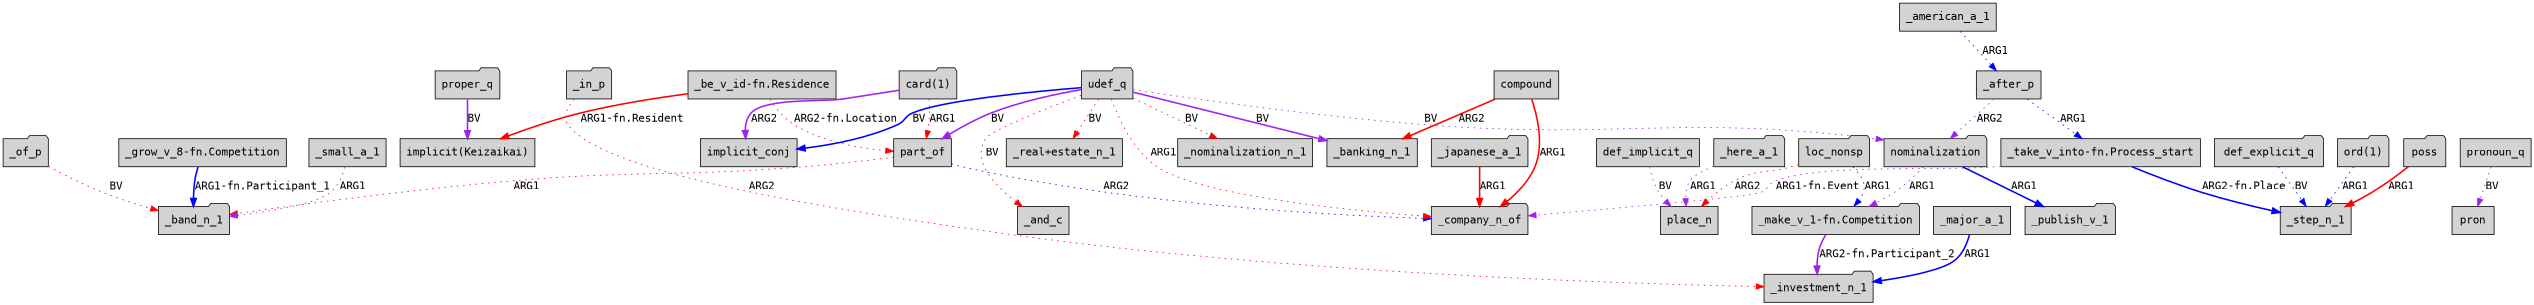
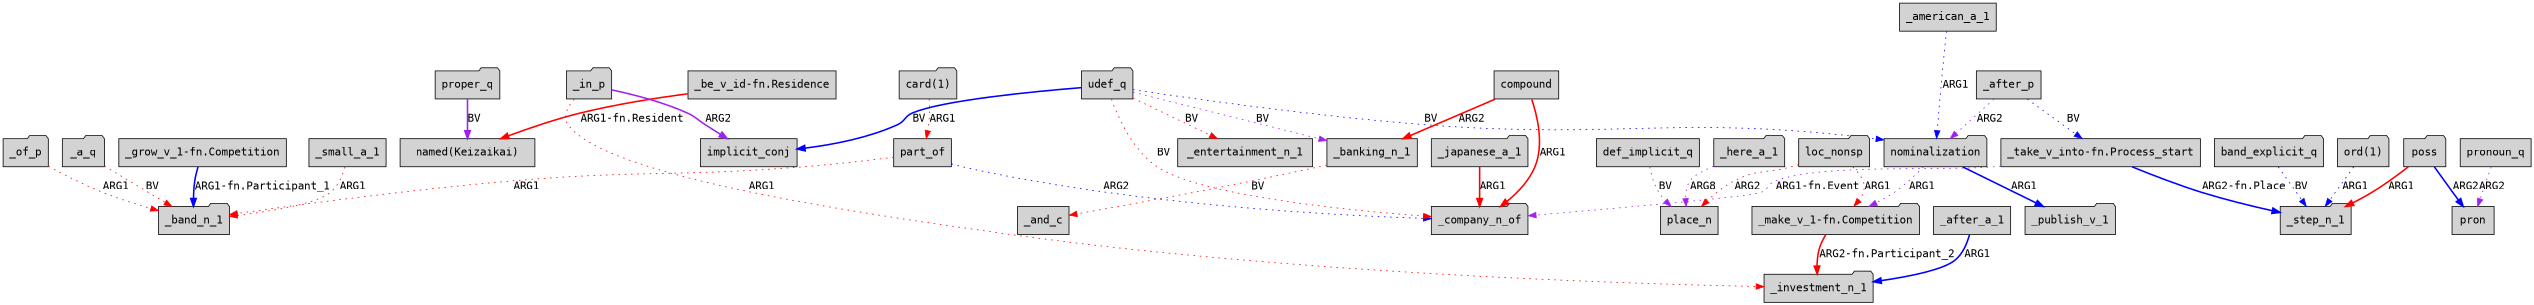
(1976, 48) -> (1942, 81)
(815, 101) -> (669, 106)
(1013, 105) -> none
(1226, 115) -> (1226, 115)
(2073, 119) -> (2073, 119)
(1504, 129) -> (1504, 129)
(997, 131) -> (1202, 191)
(821, 137) -> none
none -> (83, 153)
(203, 153) -> (203, 153)
(468, 153) -> (468, 153)
(1064, 153) -> none
(1164, 153) -> (1164, 153)
(1245, 153) -> (1245, 153)
(2269, 153) -> (2269, 153)
(1864, 182) -> (1864, 182)
none -> (2446, 184)
(116, 187) -> (116, 187)
(762, 187) -> (762, 187)
(1703, 187) -> (1703, 187)
(2492, 187) -> (2492, 187)
(323, 197) -> (323, 197)
(1972, 221) -> (1972, 221)
(1819, 250) -> (1819, 250)
